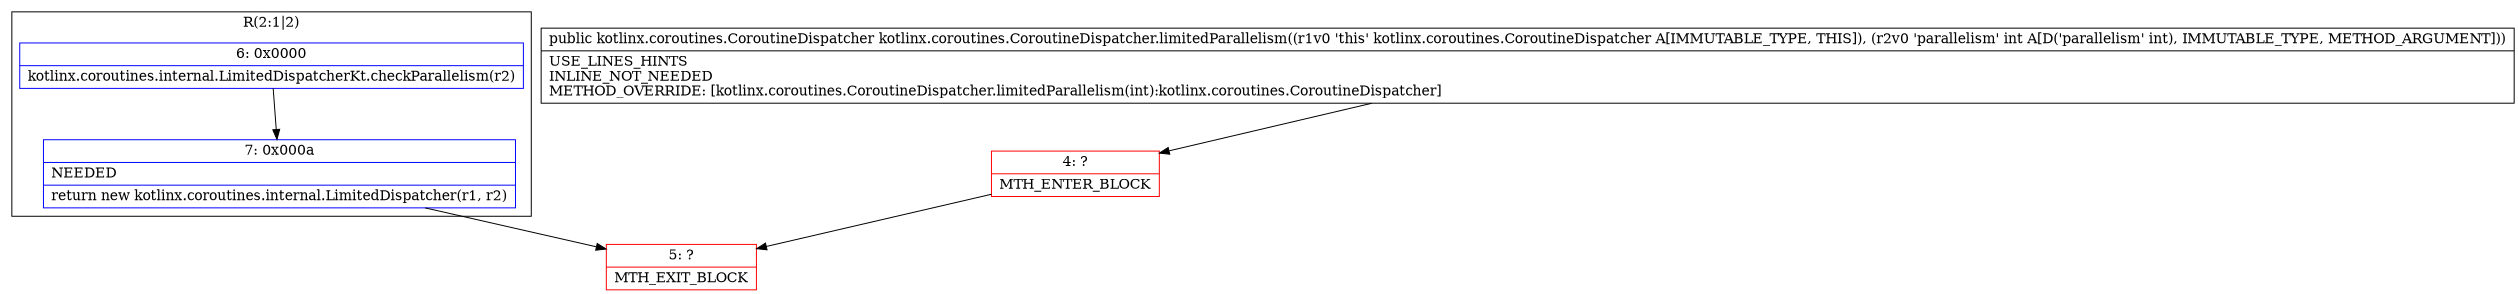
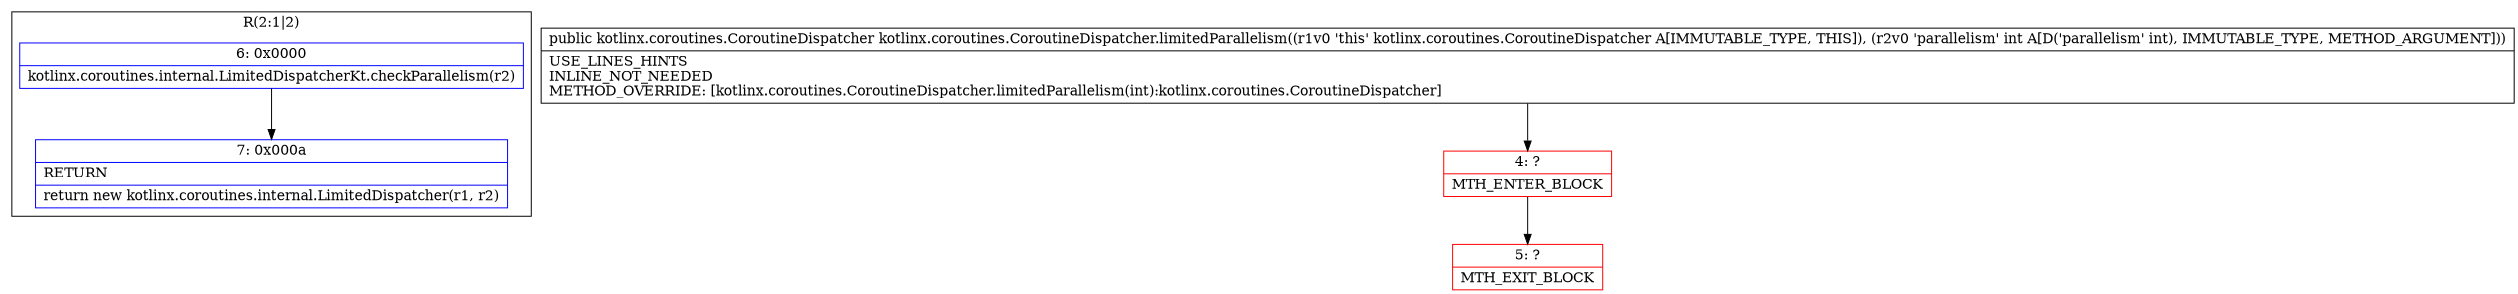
(84, 173) -> (76, 173)
(511, 227) -> none
